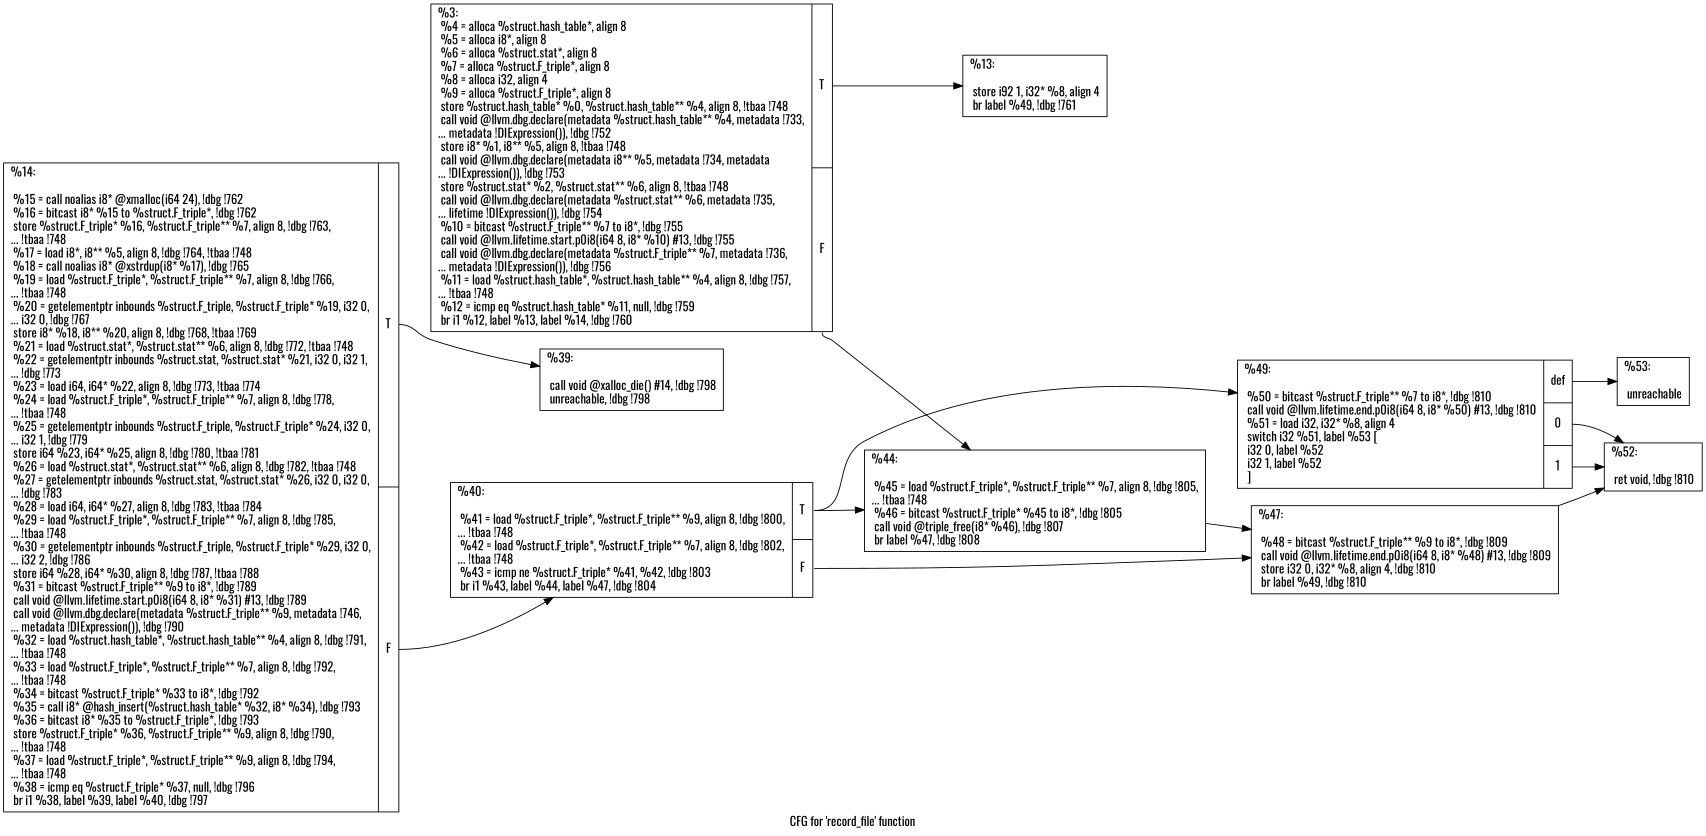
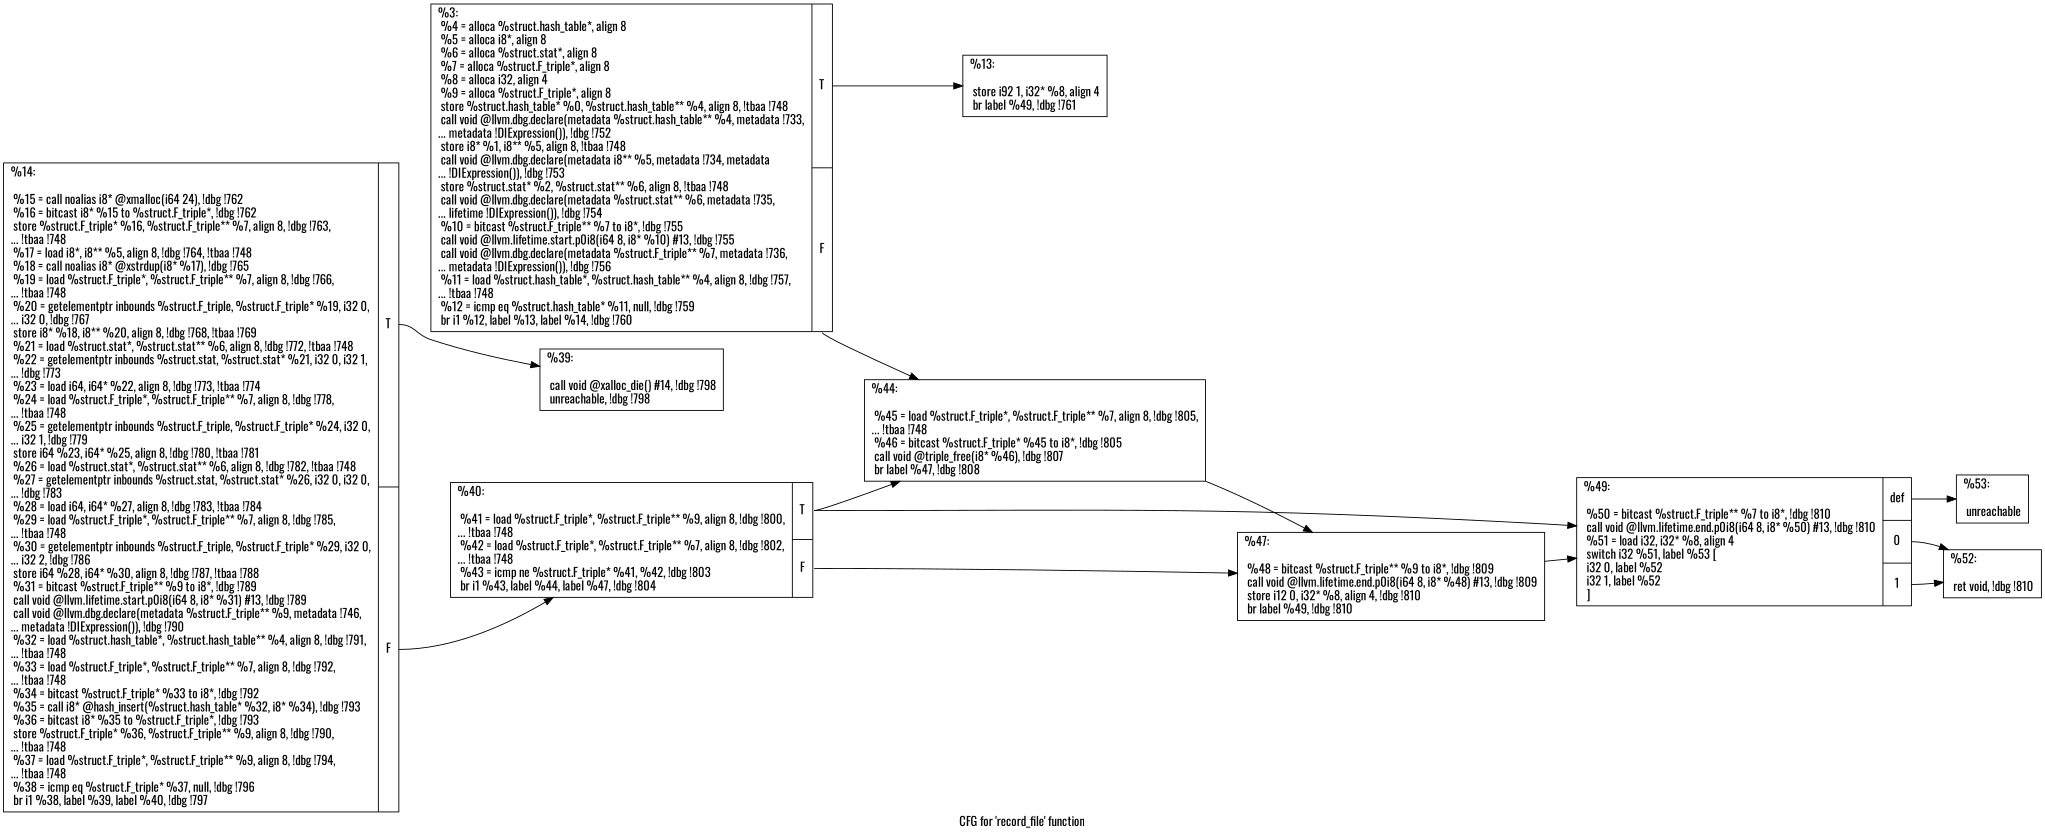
(1577, 499) -> (1556, 560)
(1347, 570) -> (1333, 596)
